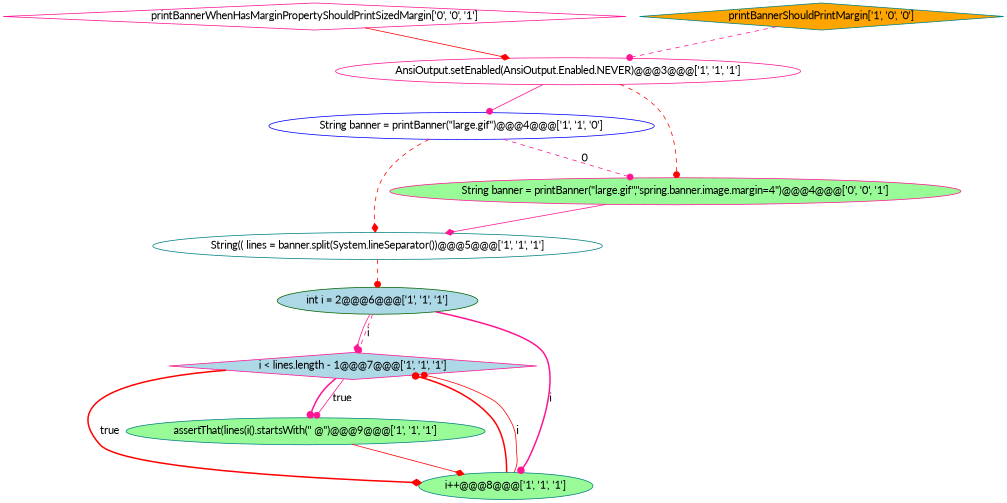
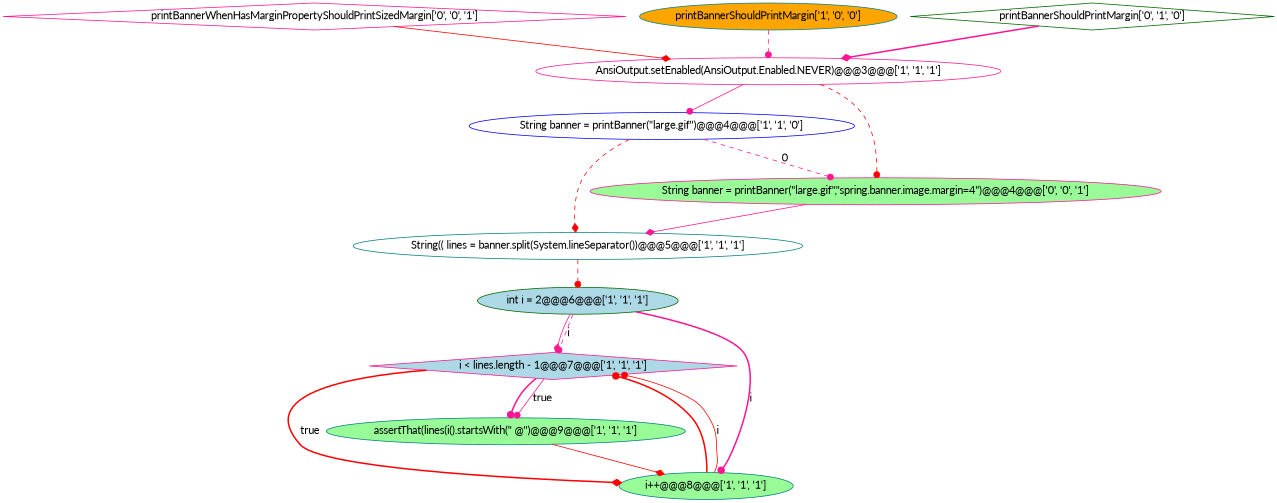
(822, 16) -> (768, 16)
none -> (1092, 16)
